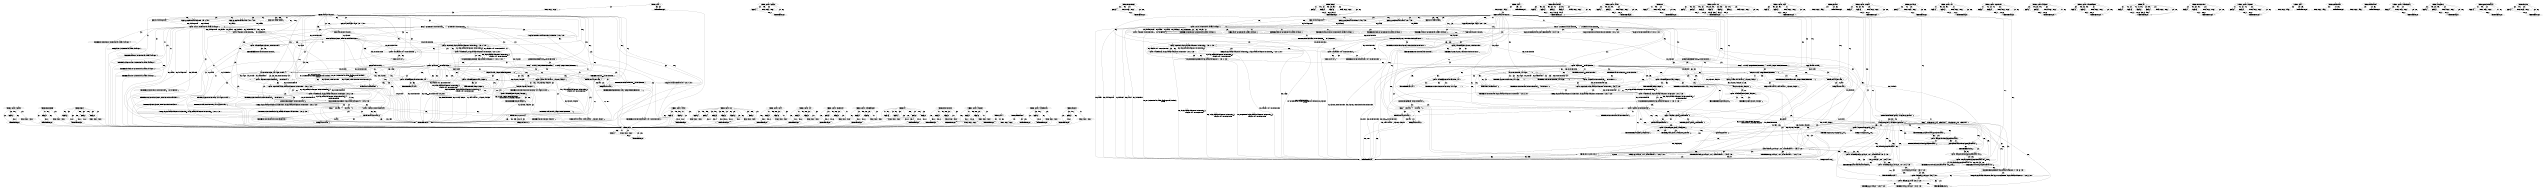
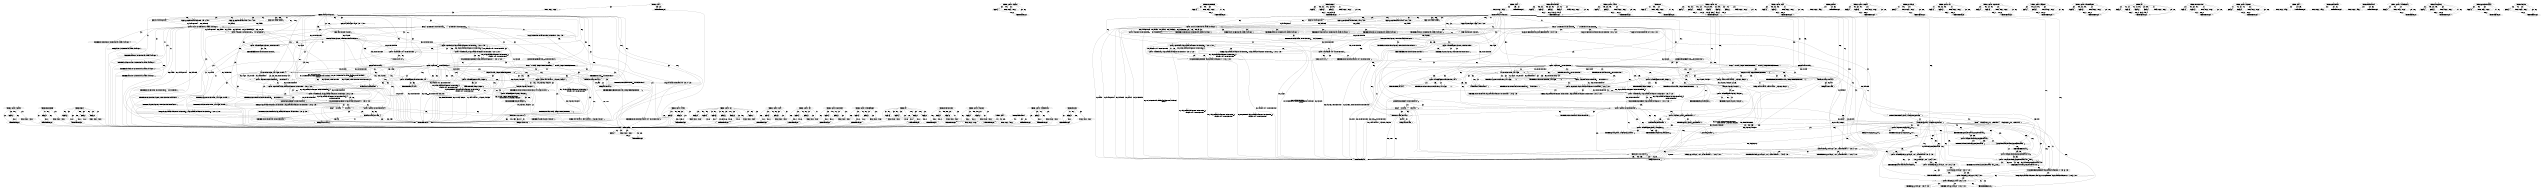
(1838, 153) -> (1887, 153)
